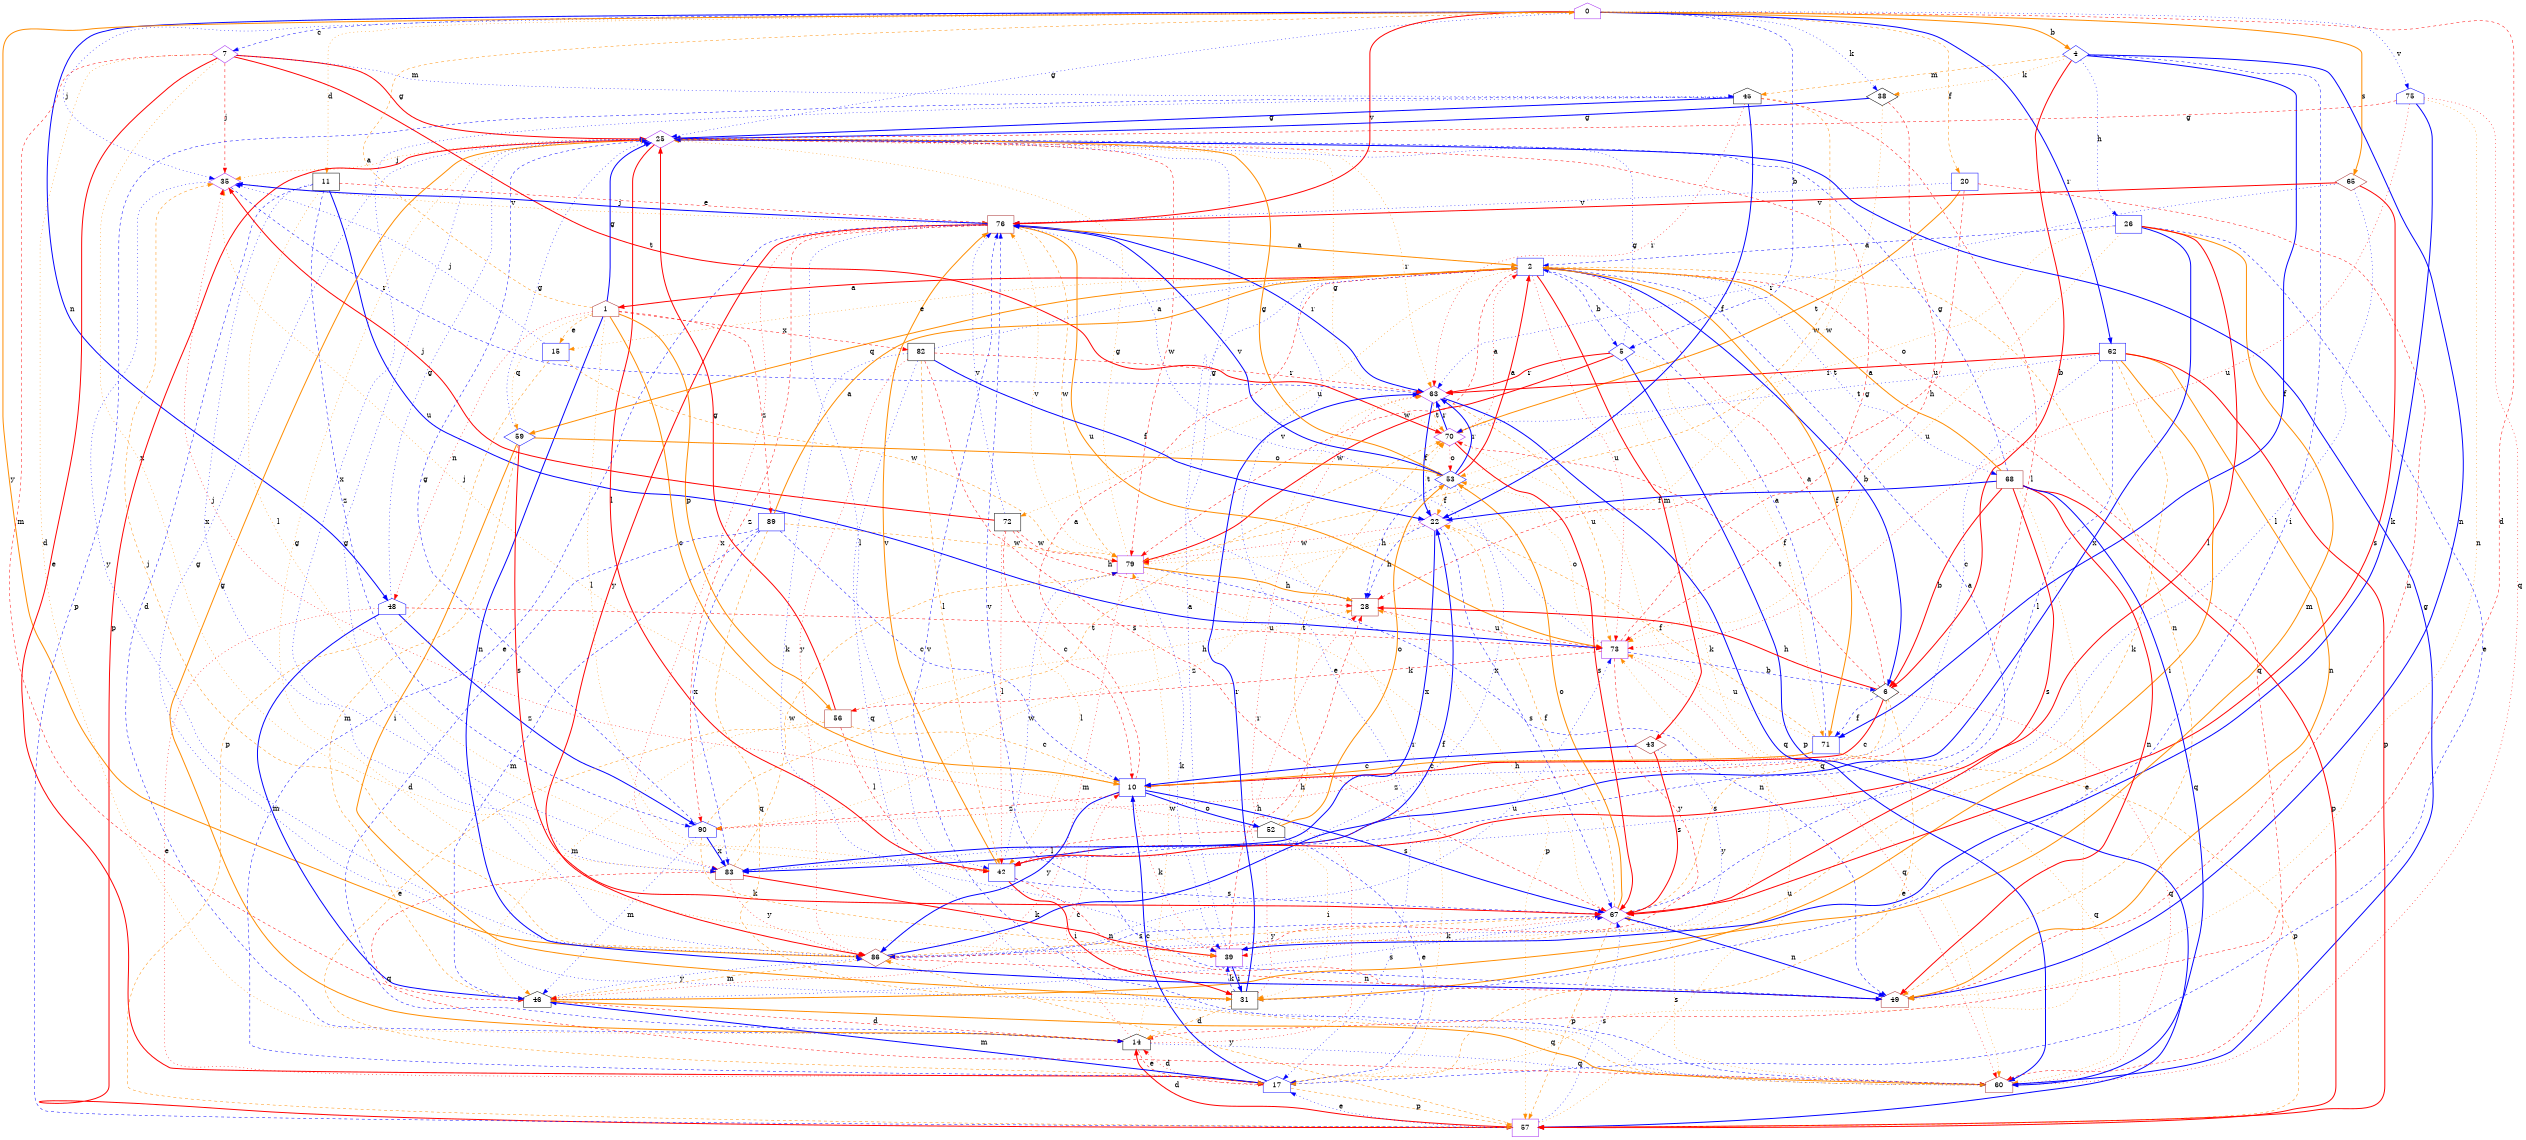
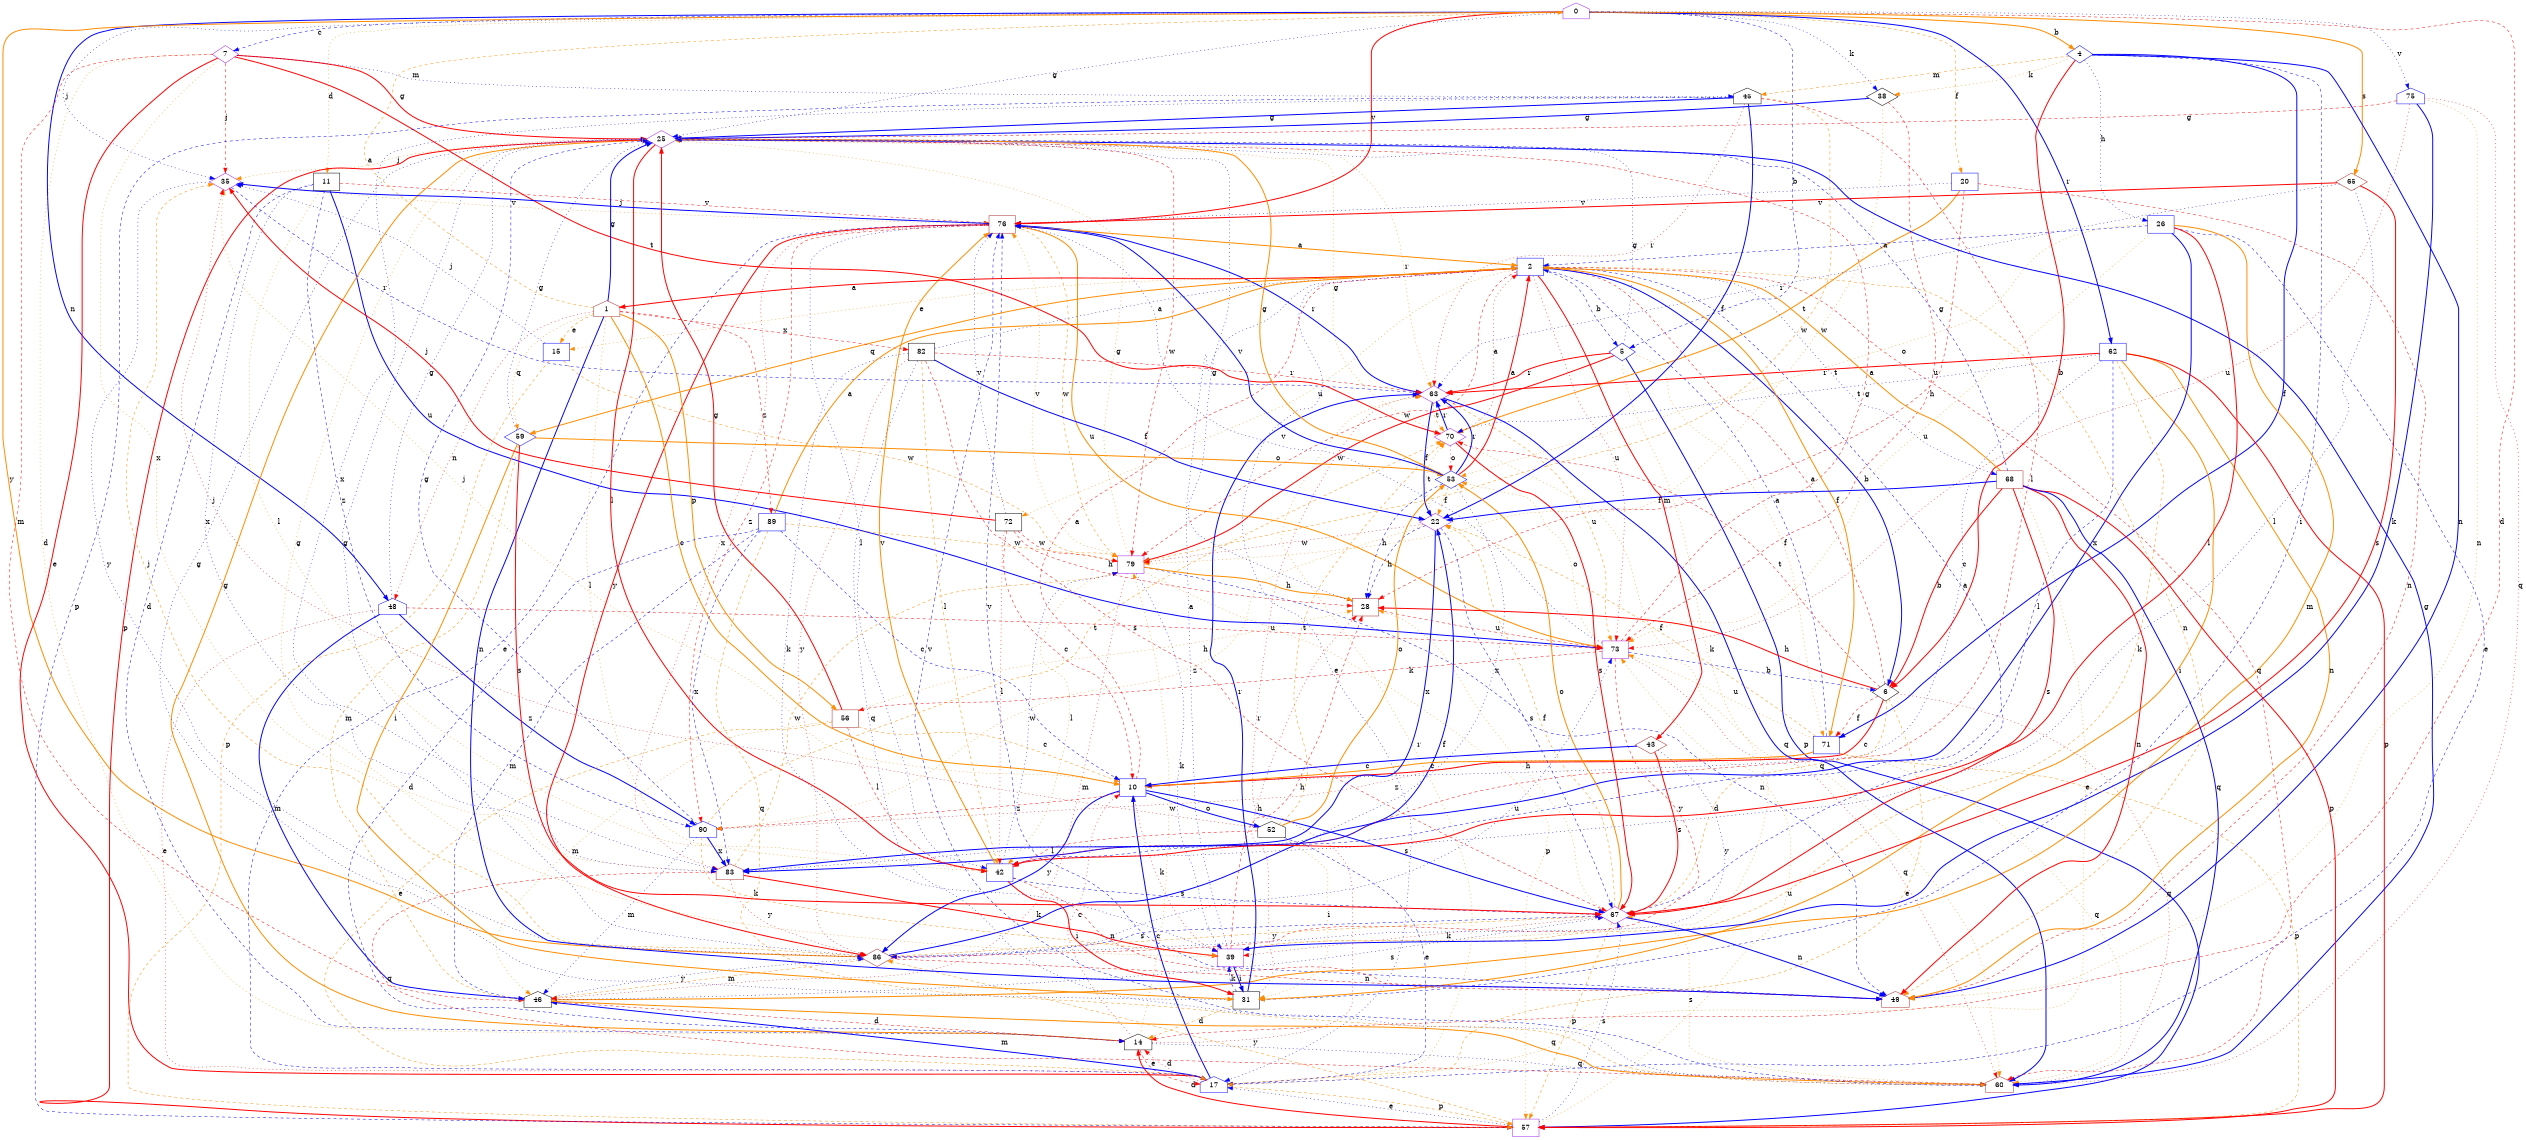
(706, 203) -> (707, 203)
(1855, 711) -> (1856, 711)
(1716, 809) -> (1716, 809)
